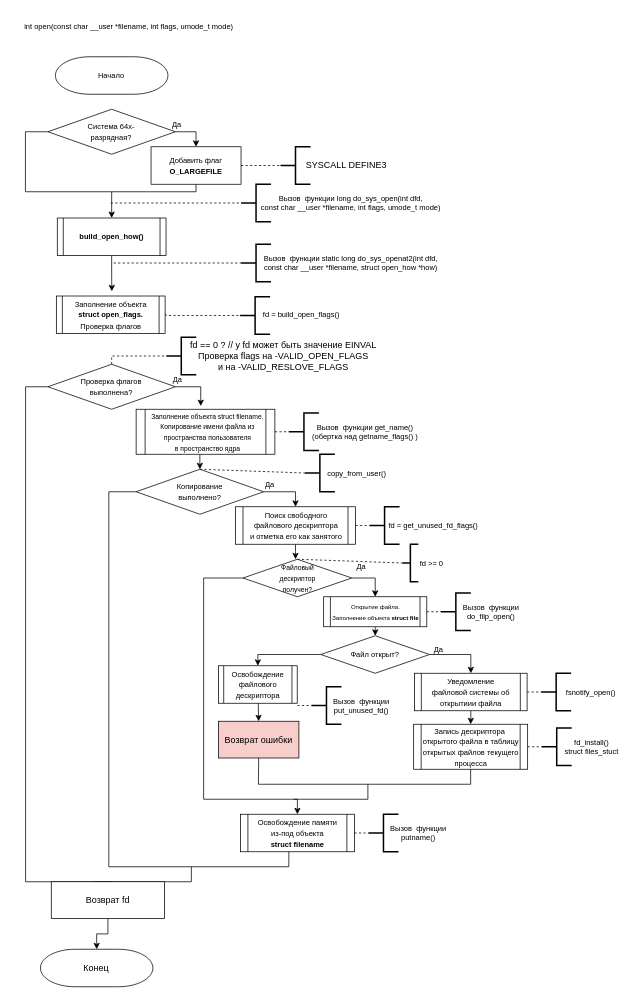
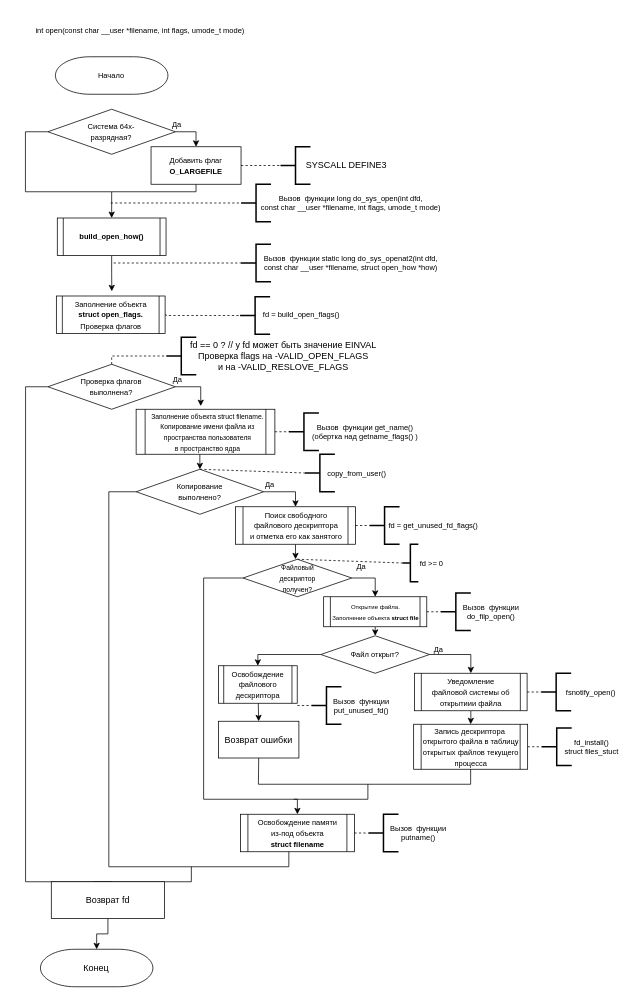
(129, 27) -> (140, 30)
(259, 740) -> (259, 740)
